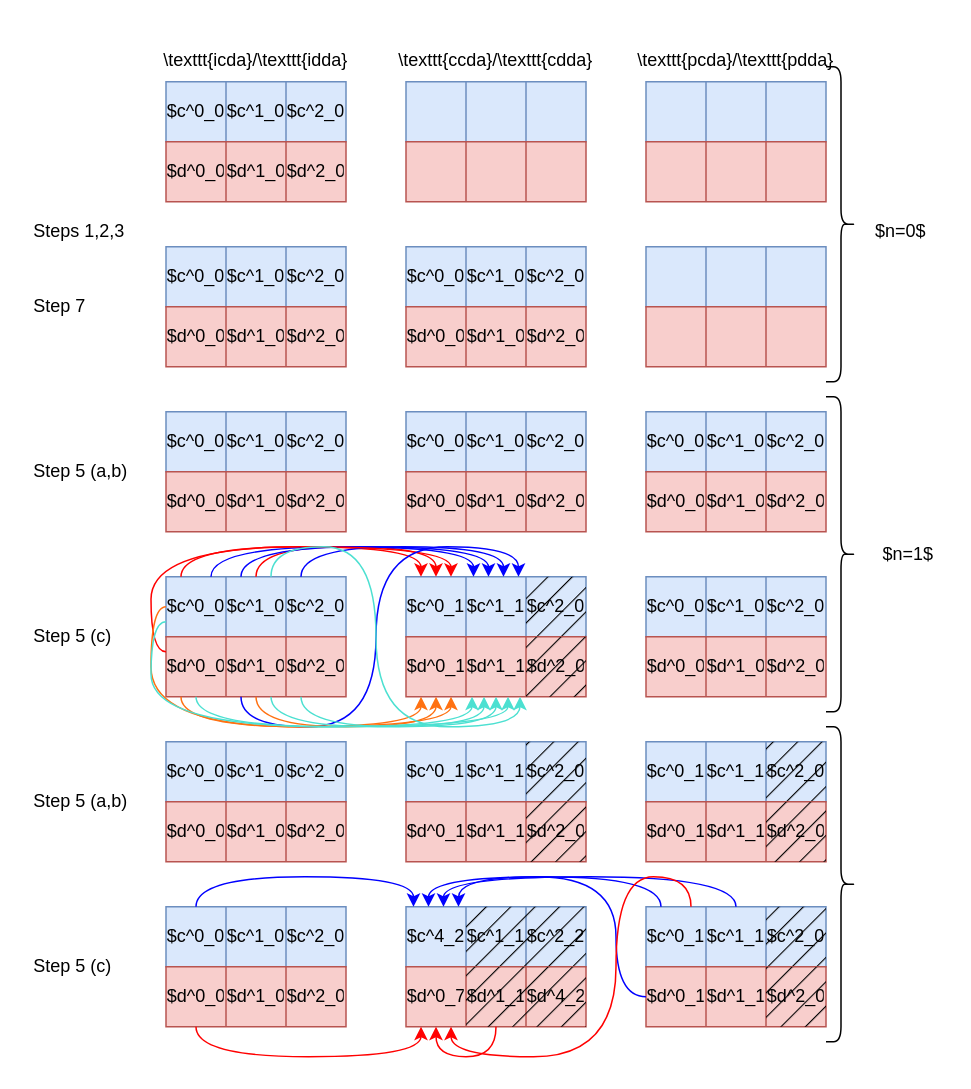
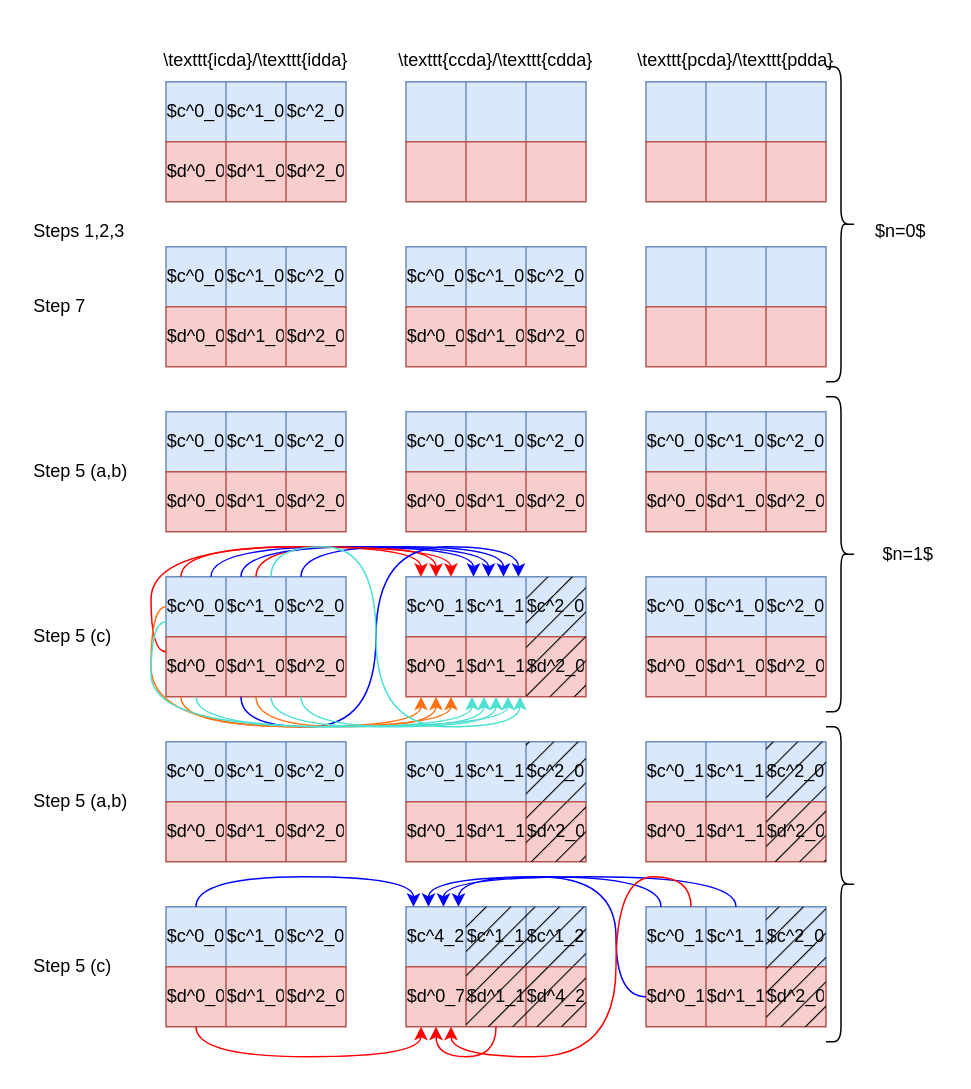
(556, 937) -> (556, 937)
